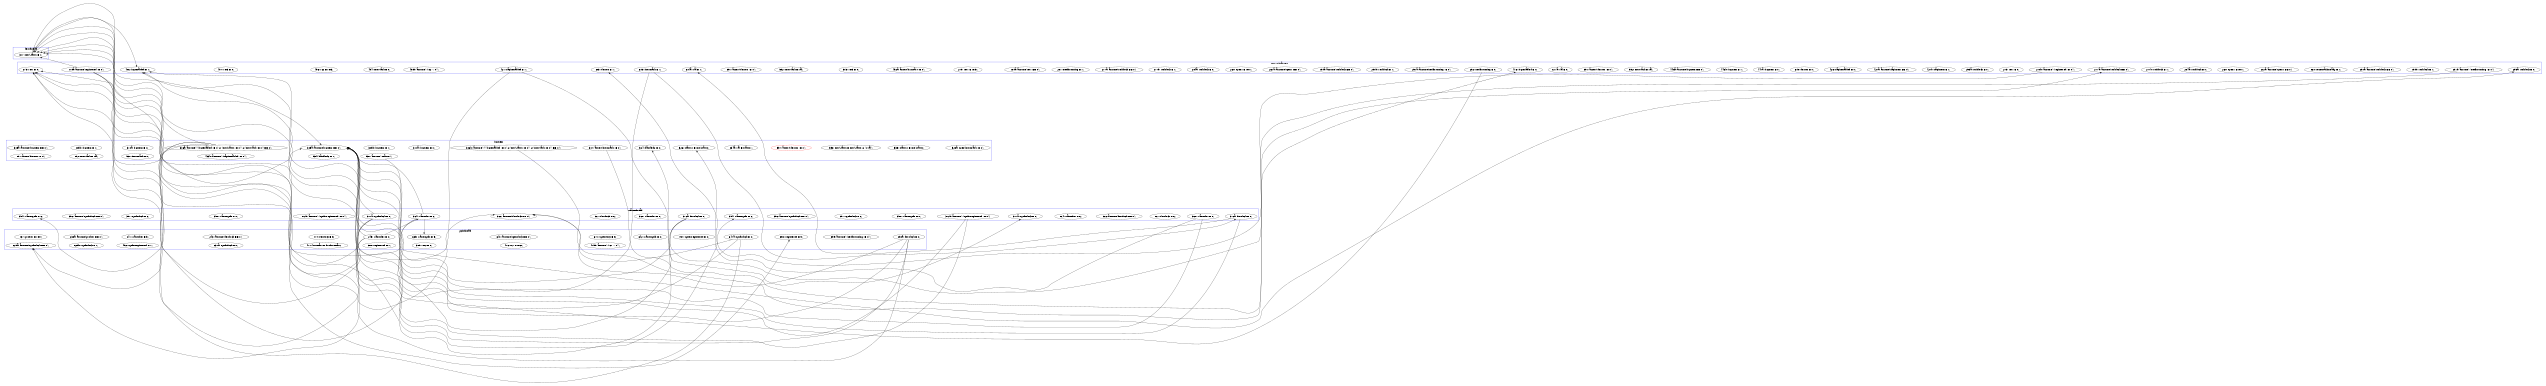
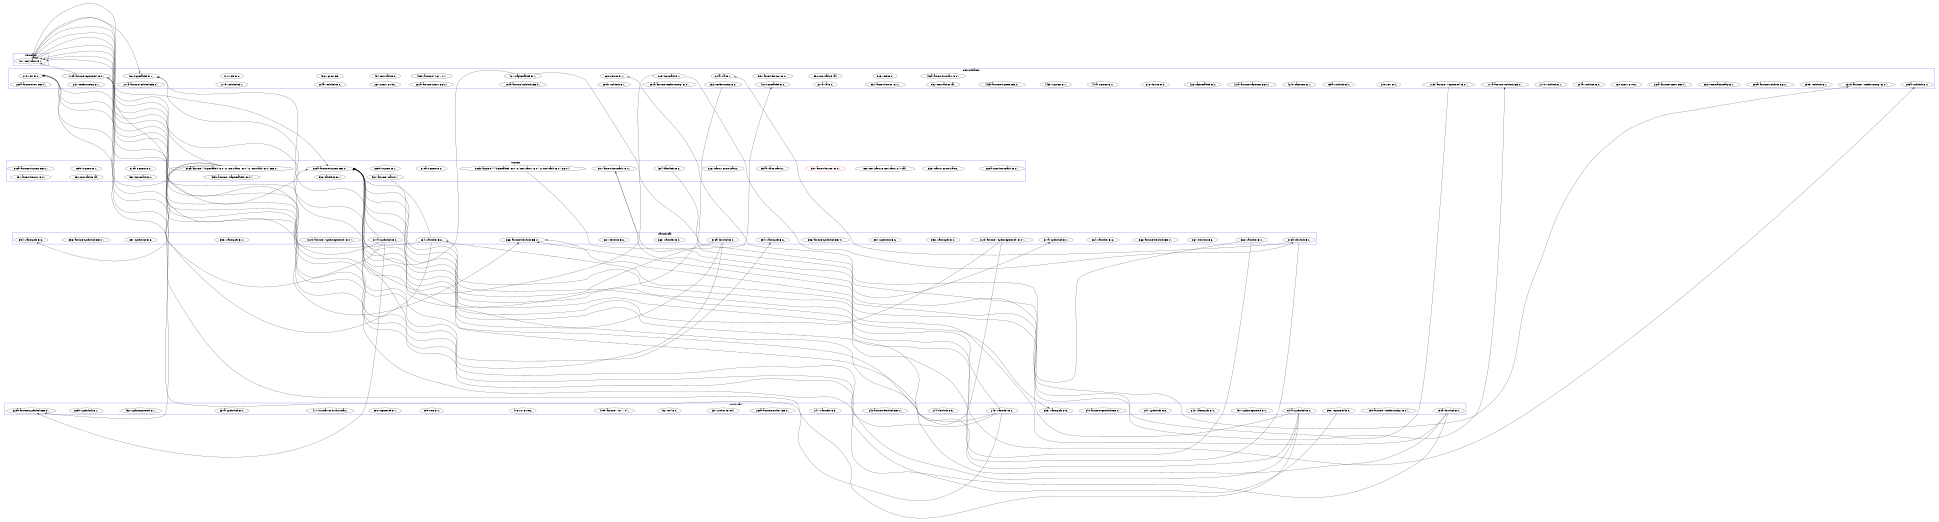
(31, 49) -> (31, 55)
(968, 70) -> none
(1453, 92) -> (1273, 428)
(1268, 99) -> (1120, 399)
(324, 156) -> (330, 177)
(465, 231) -> (735, 405)
(459, 340) -> none
(363, 346) -> (639, 391)
none -> (586, 374)
none -> (669, 411)
